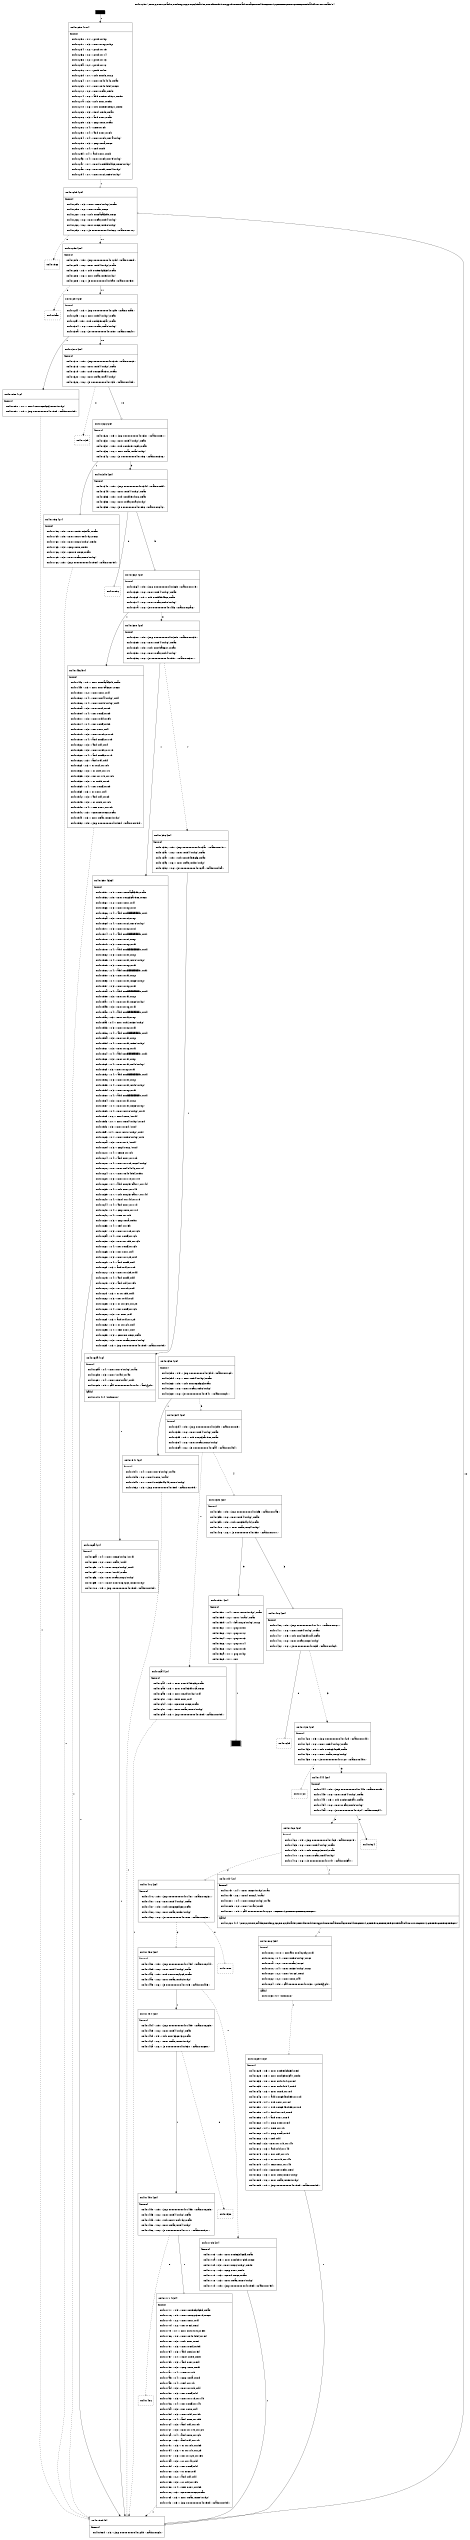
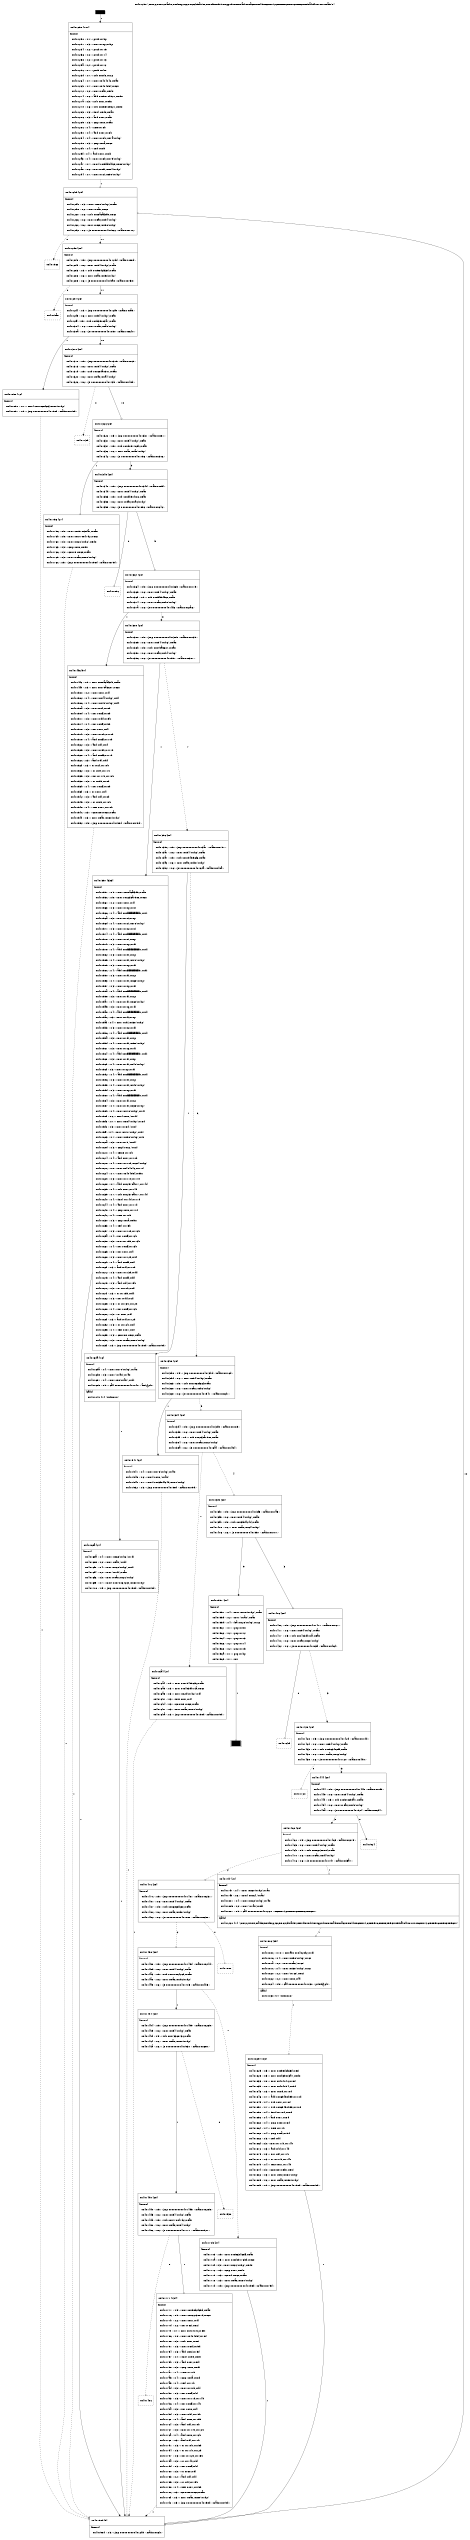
none -> (193, 1114)
